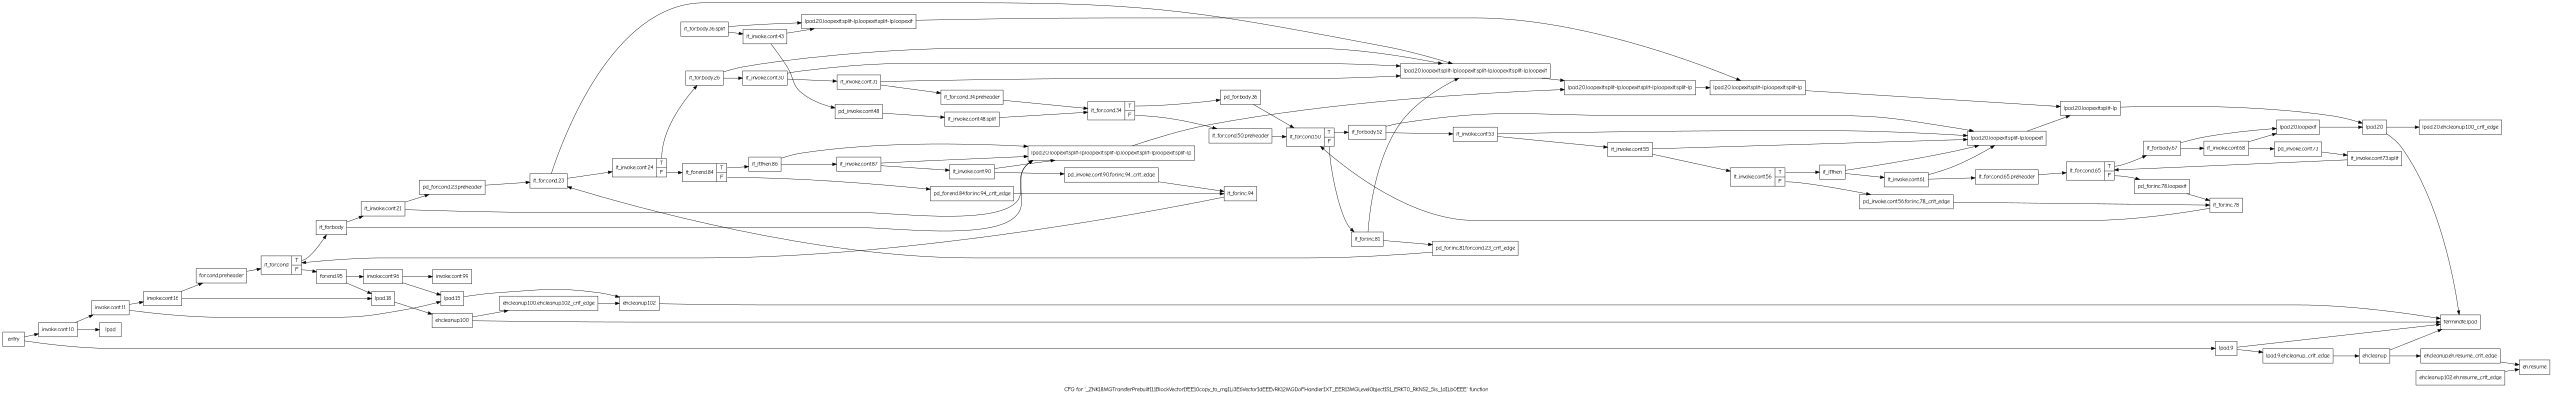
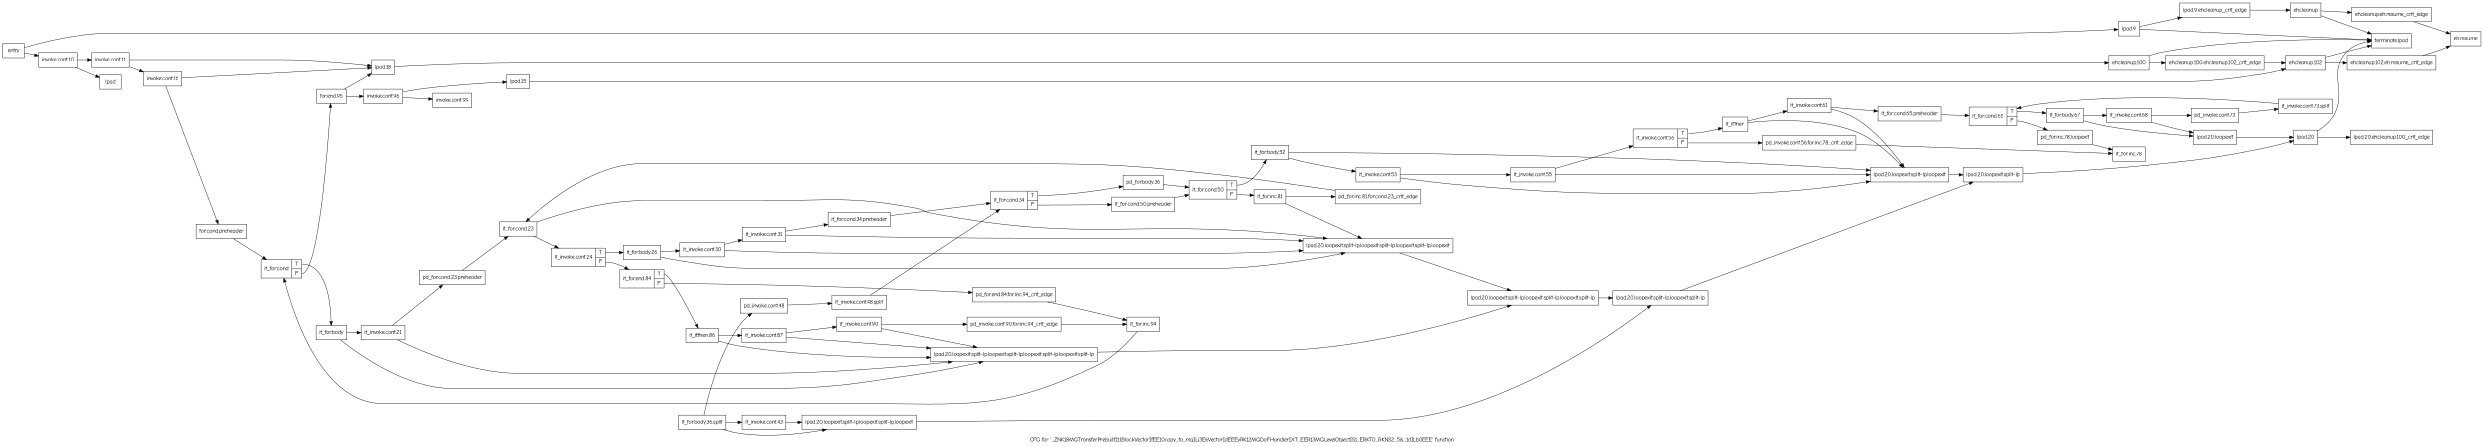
none -> (2334, 63)
(794, 83) -> (720, 362)
(1757, 220) -> none
(284, 317) -> (249, 60)
